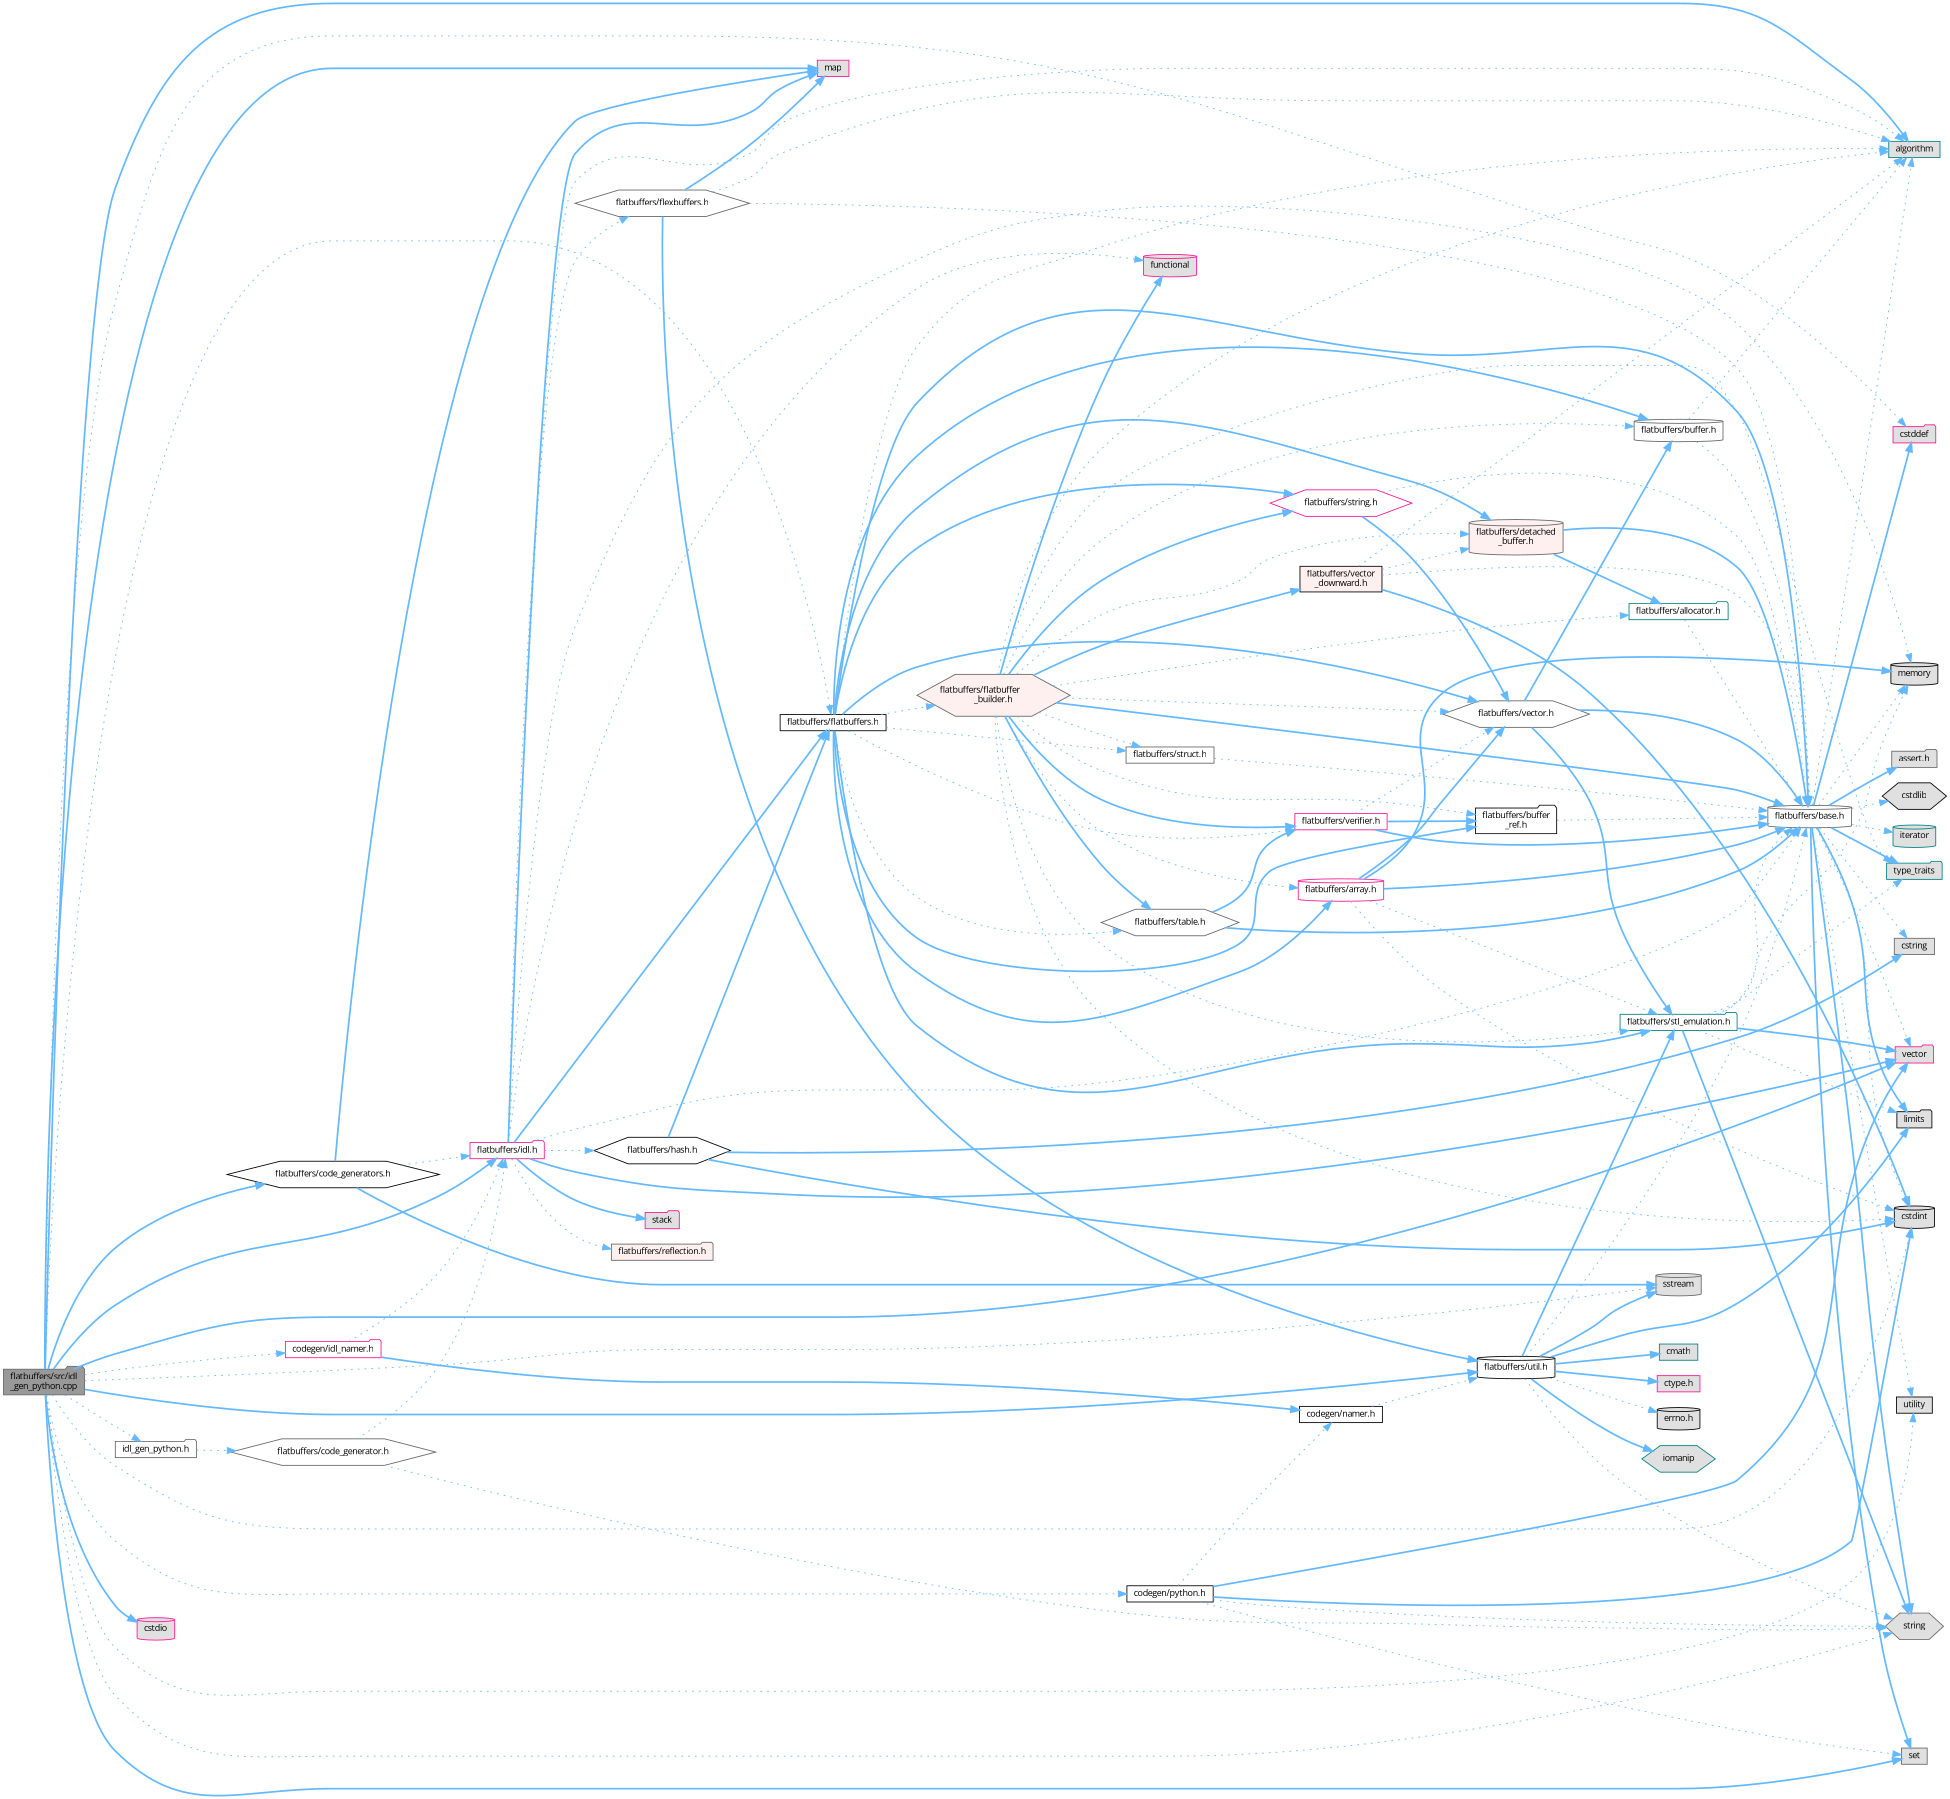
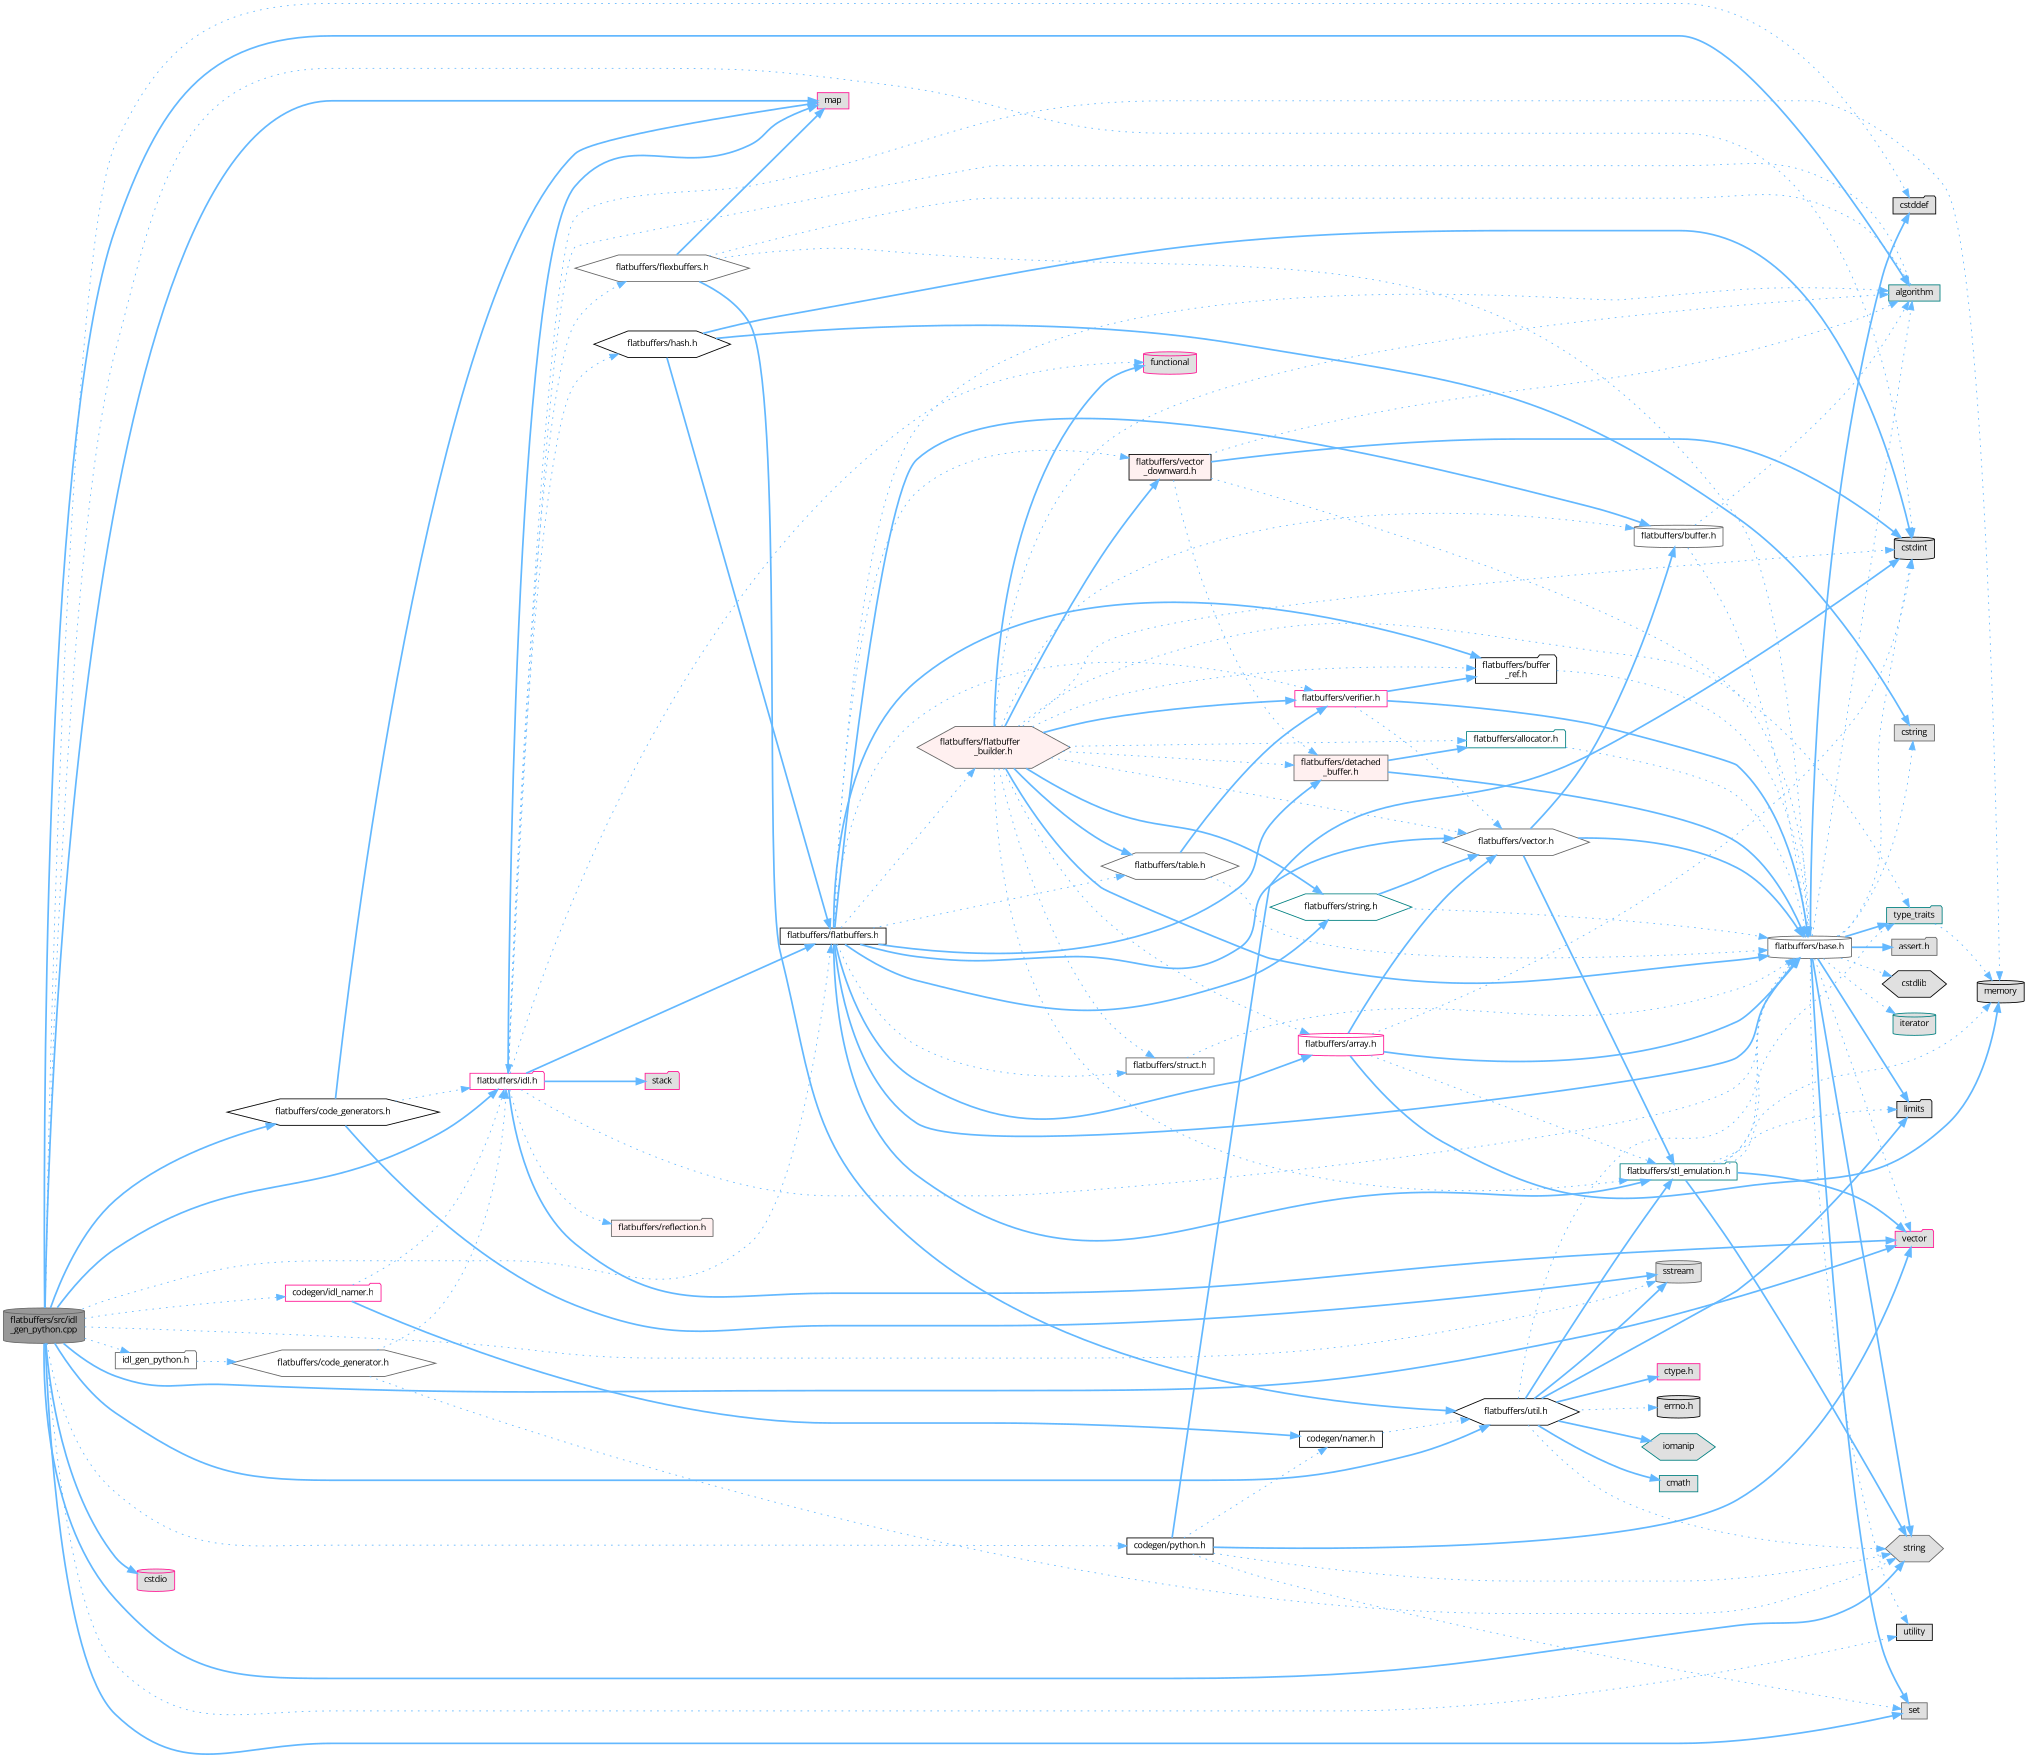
(762, 143) -> (859, 190)
(1914, 435) -> (1914, 206)
(1341, 503) -> (1341, 907)
(1516, 537) -> (1341, 768)
none -> (871, 599)
(1859, 749) -> (1963, 946)
(1518, 923) -> (1472, 957)
(1516, 1368) -> (1516, 1412)
(44, 1382) -> (44, 1326)
(841, 1756) -> (869, 1678)
